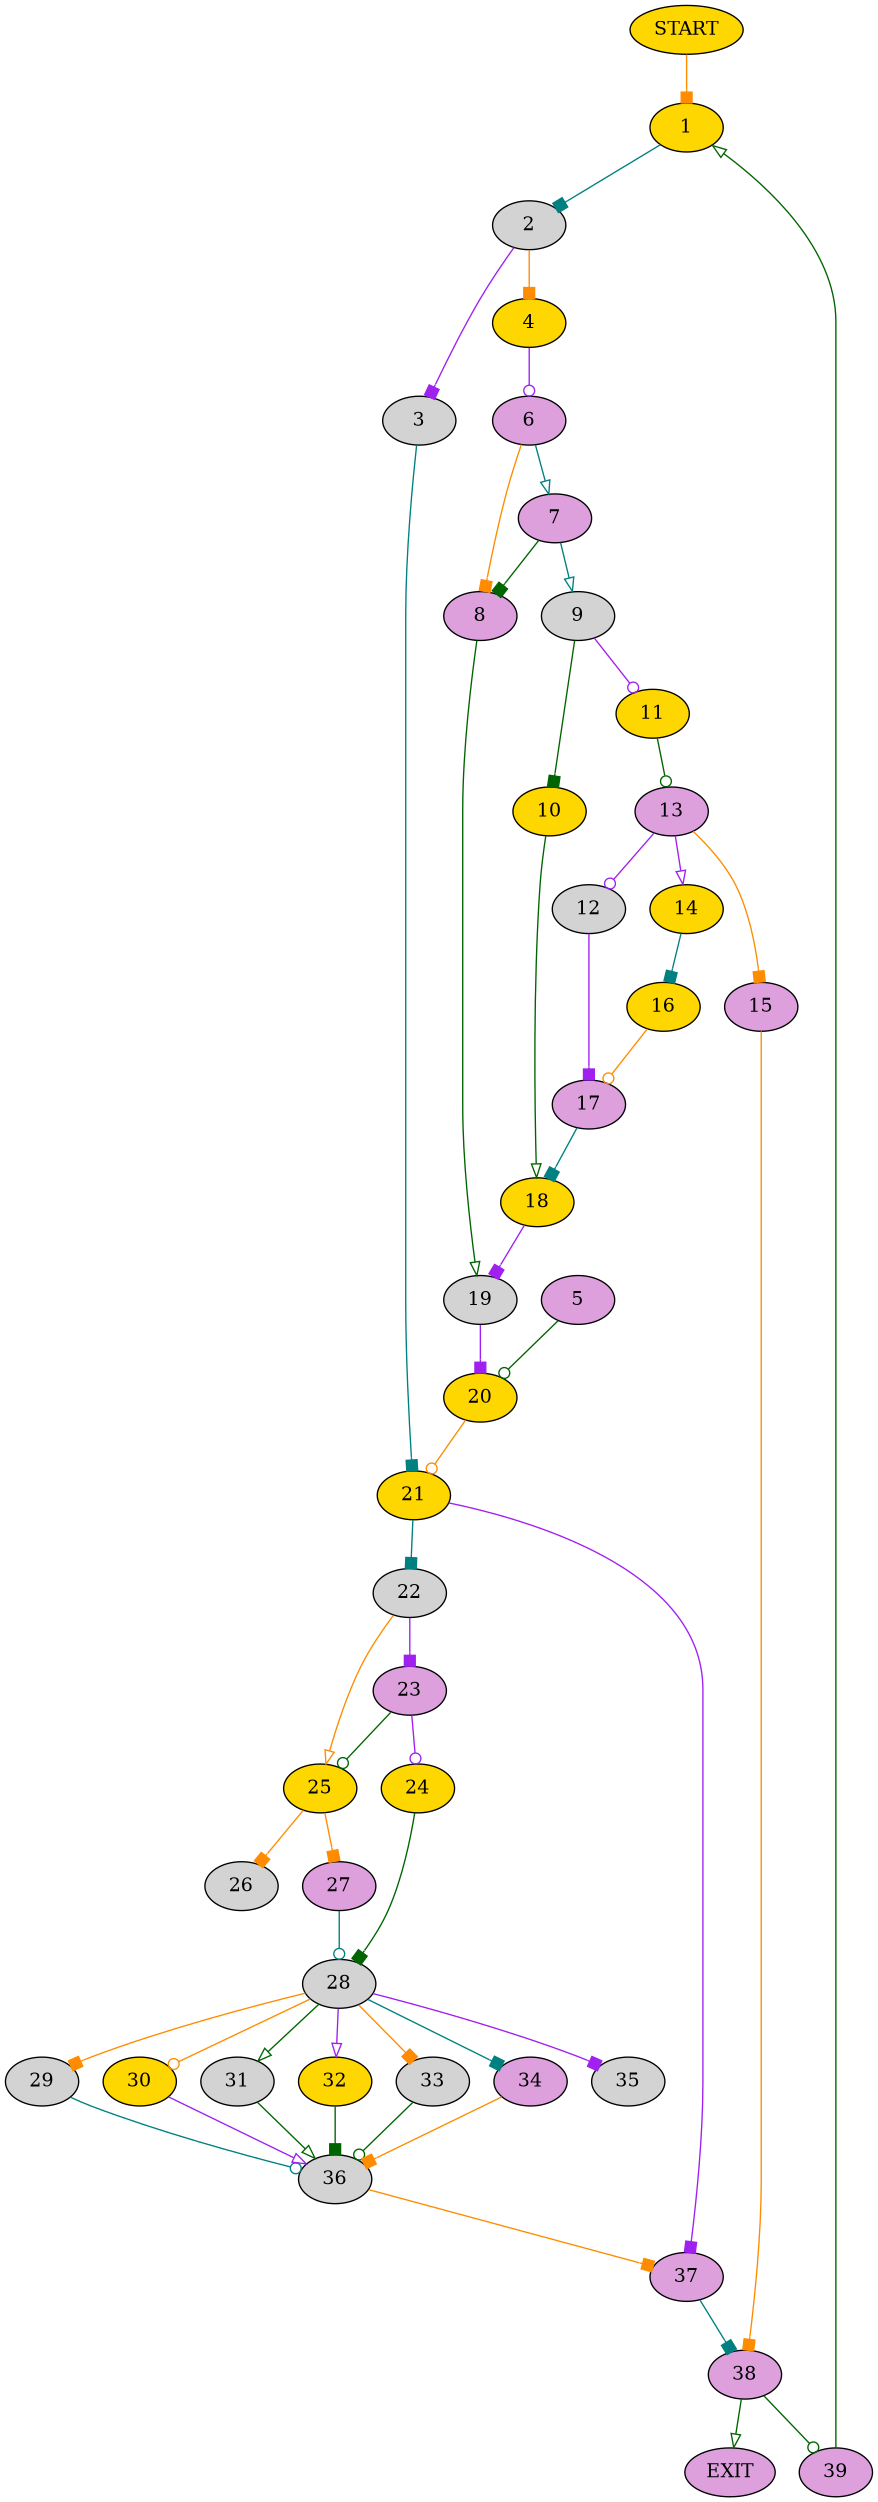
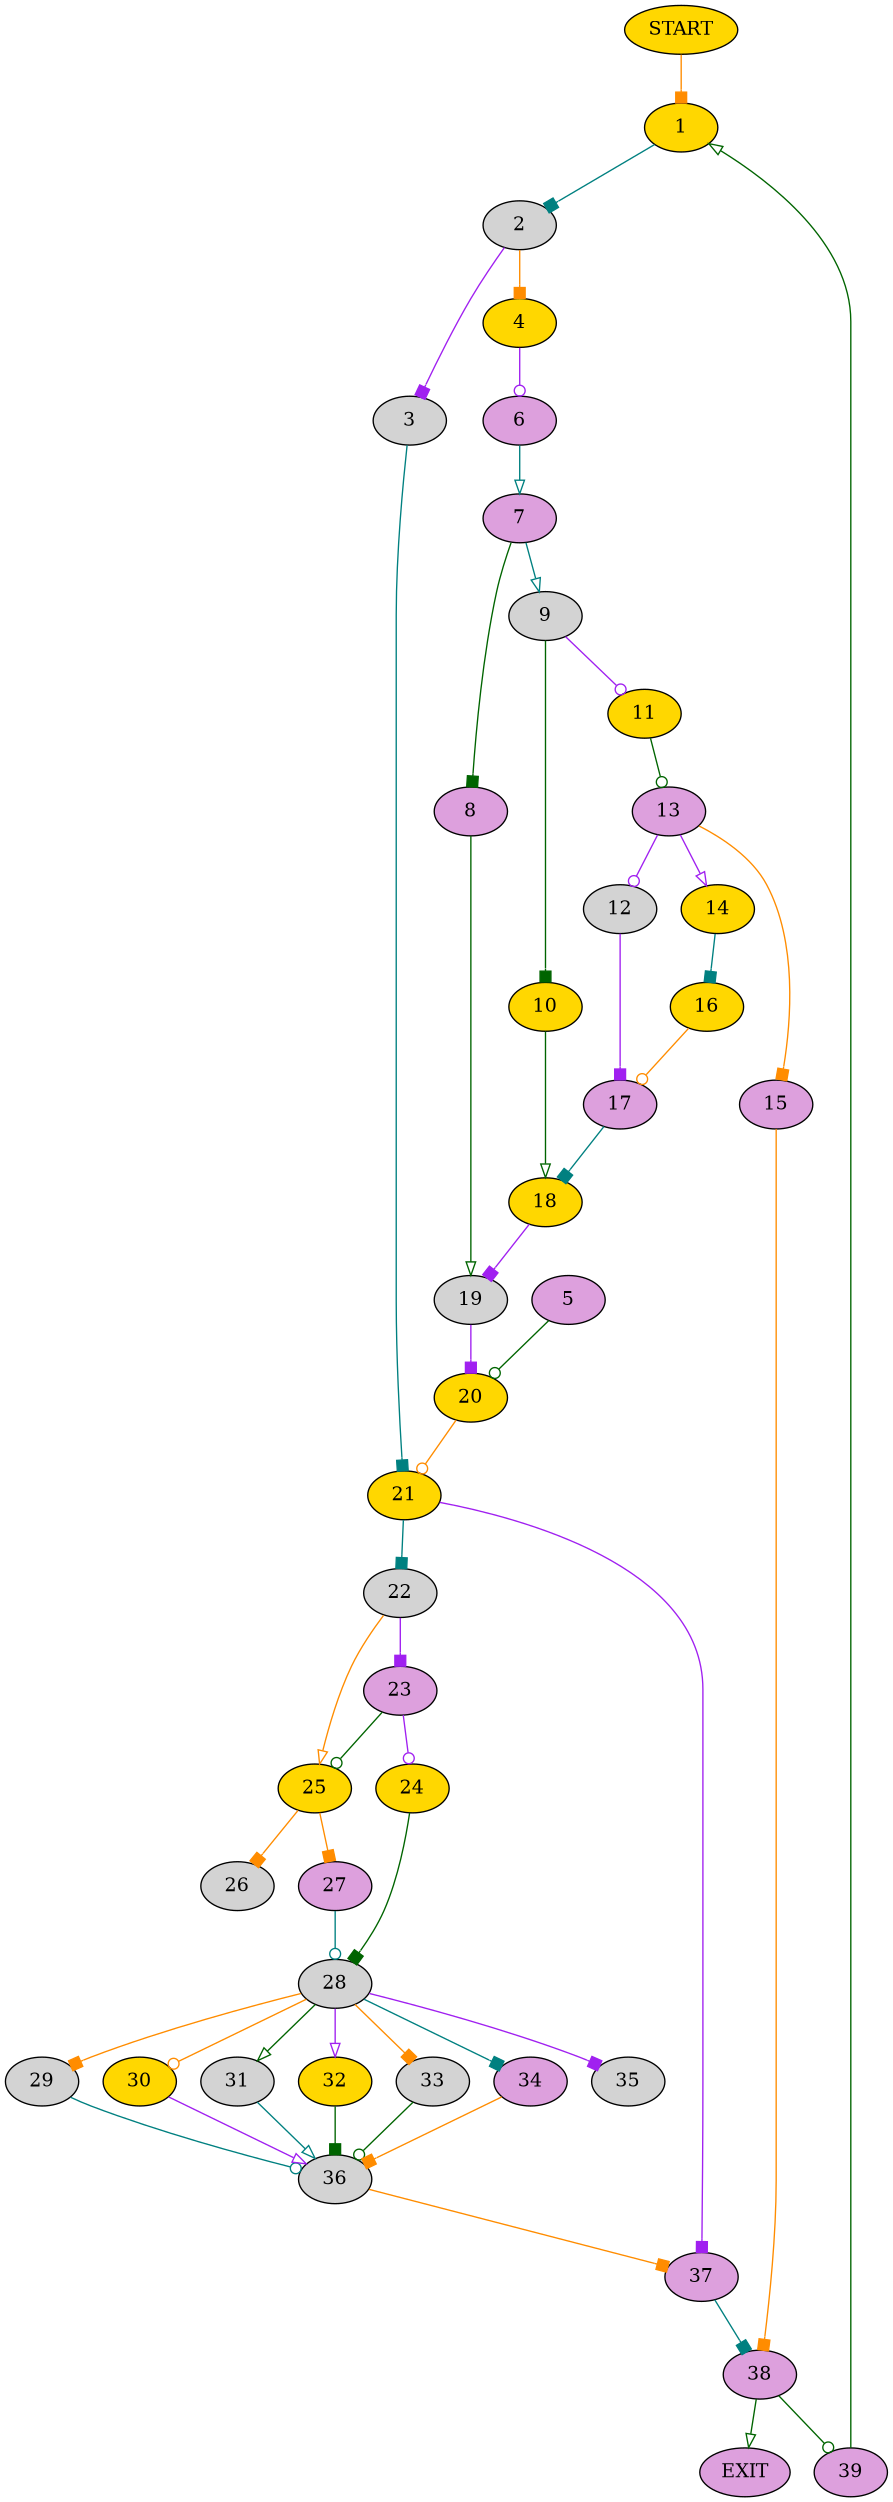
(502, 510) -> none
(281, 2126) -> (281, 2126)
